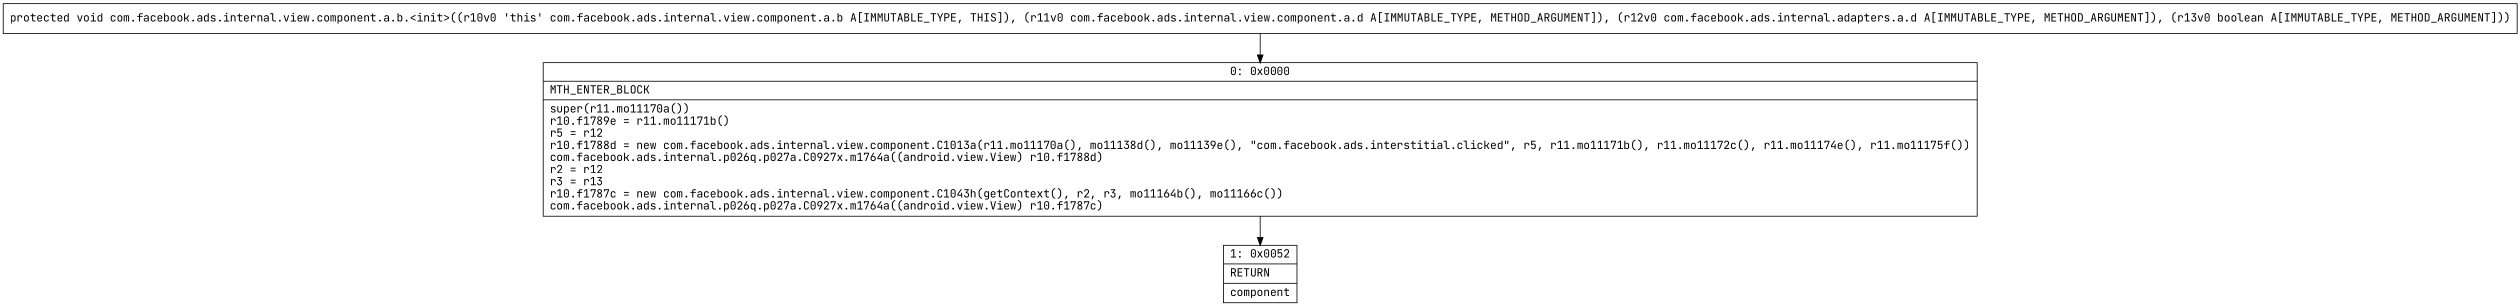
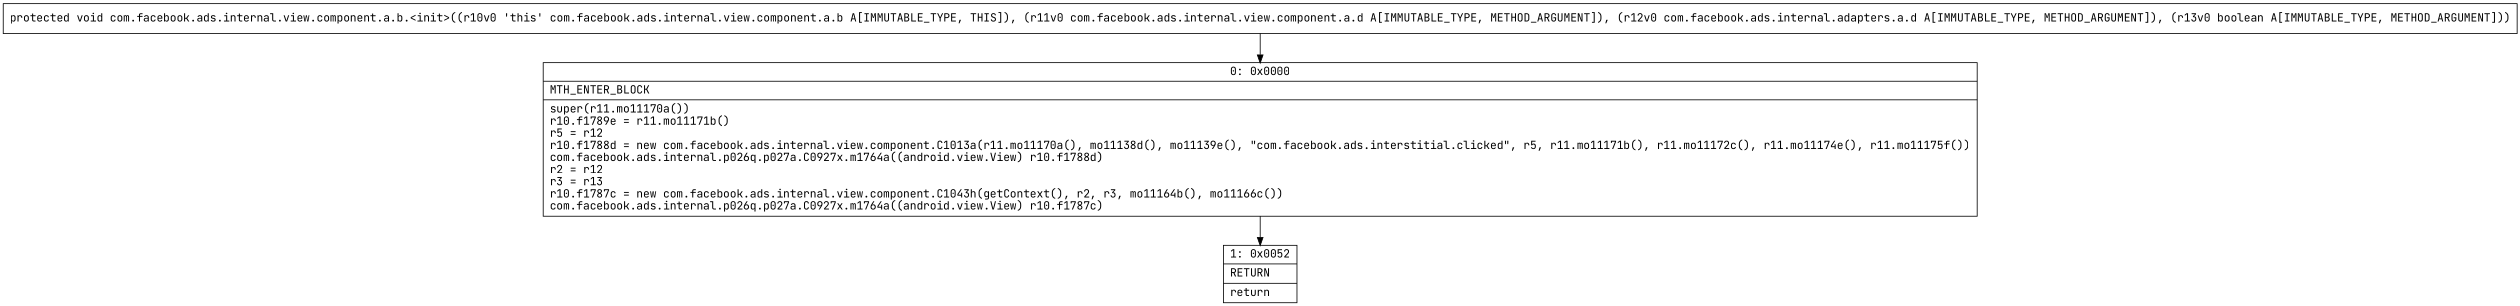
(1260, 293) -> (1250, 293)
